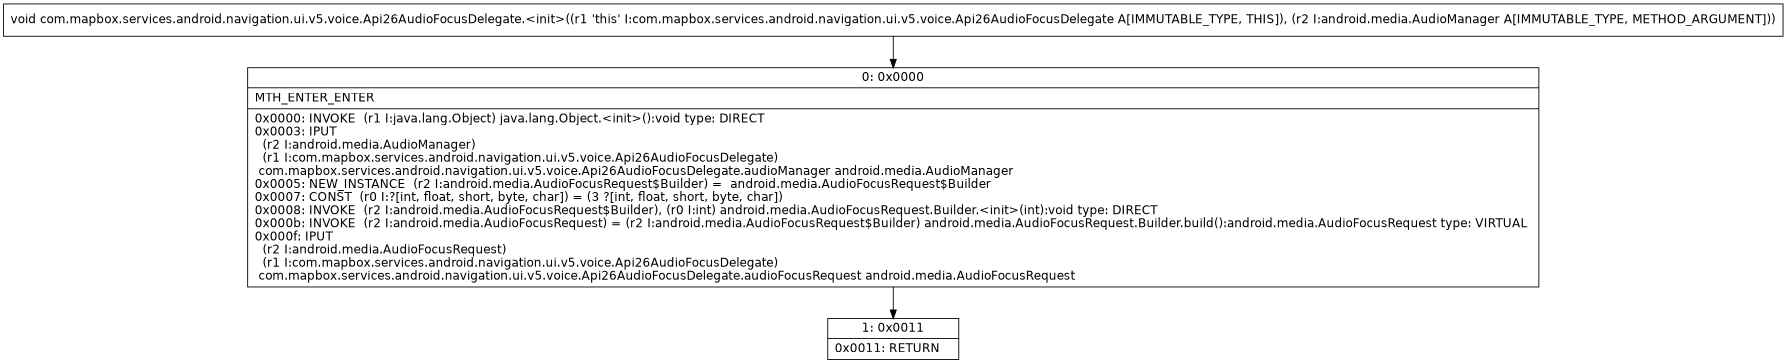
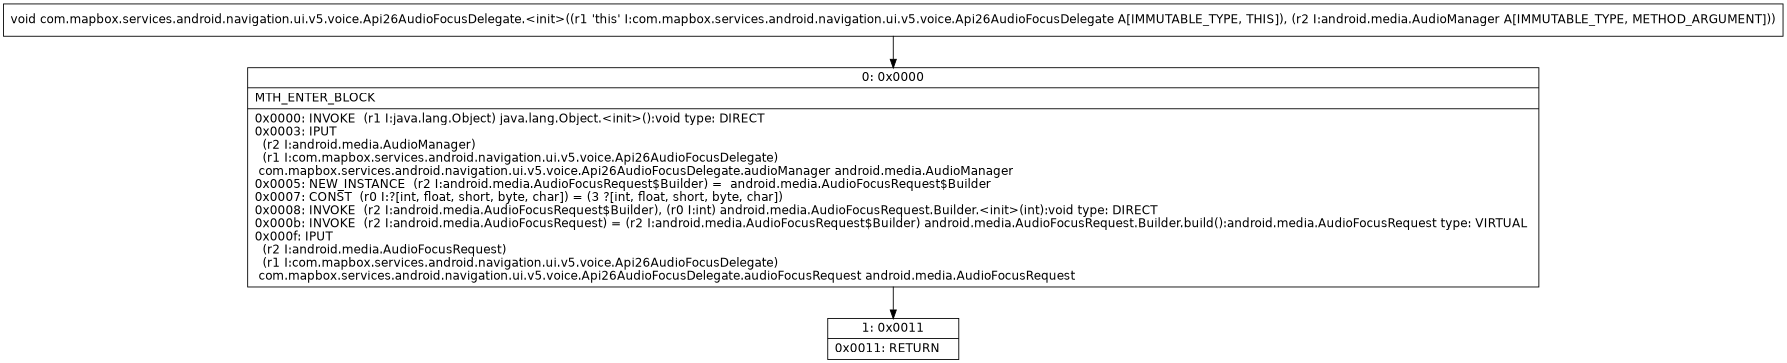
(315, 98) -> (315, 98)
